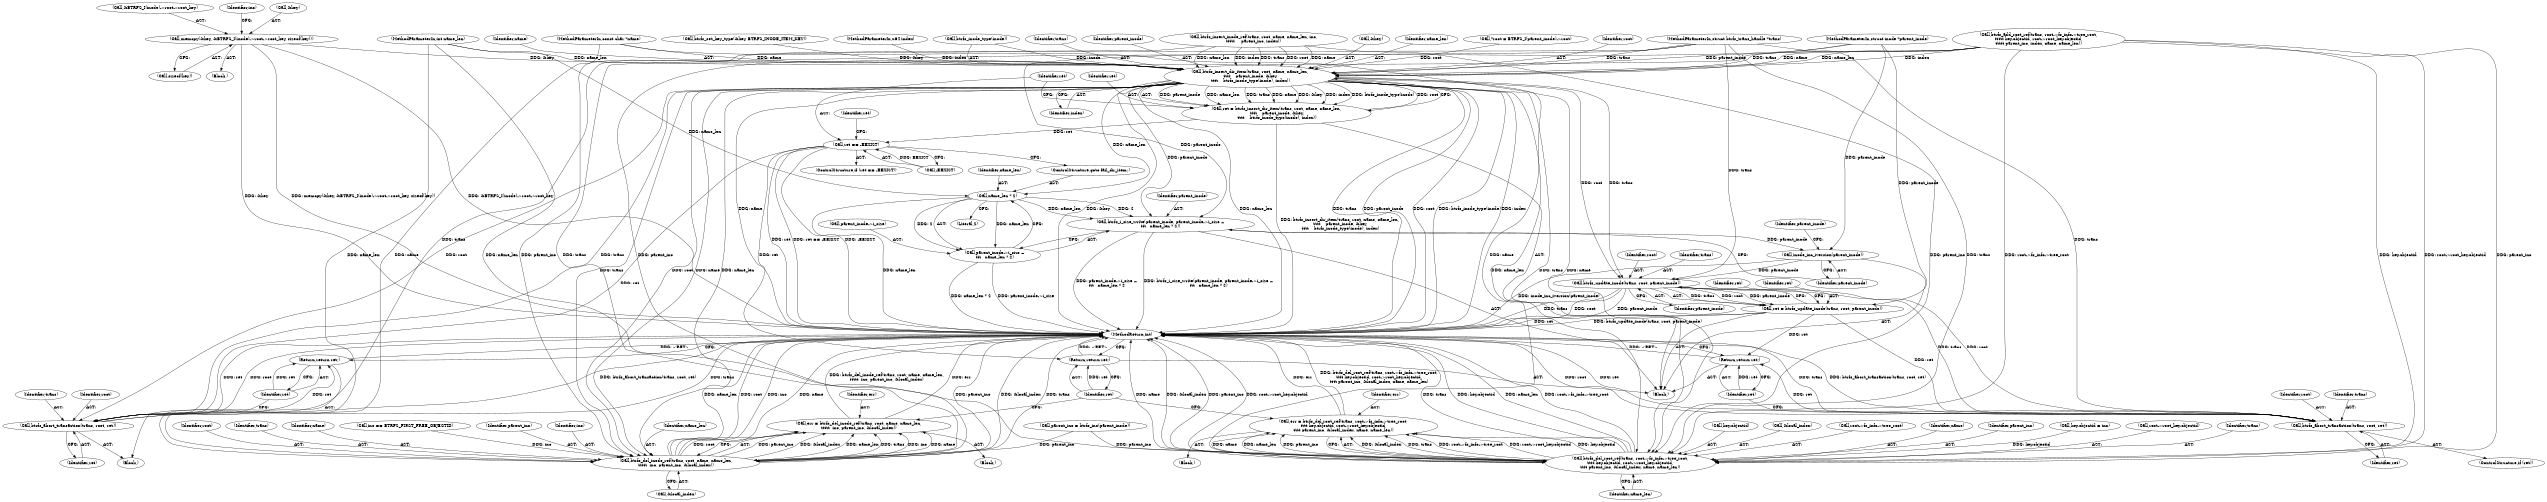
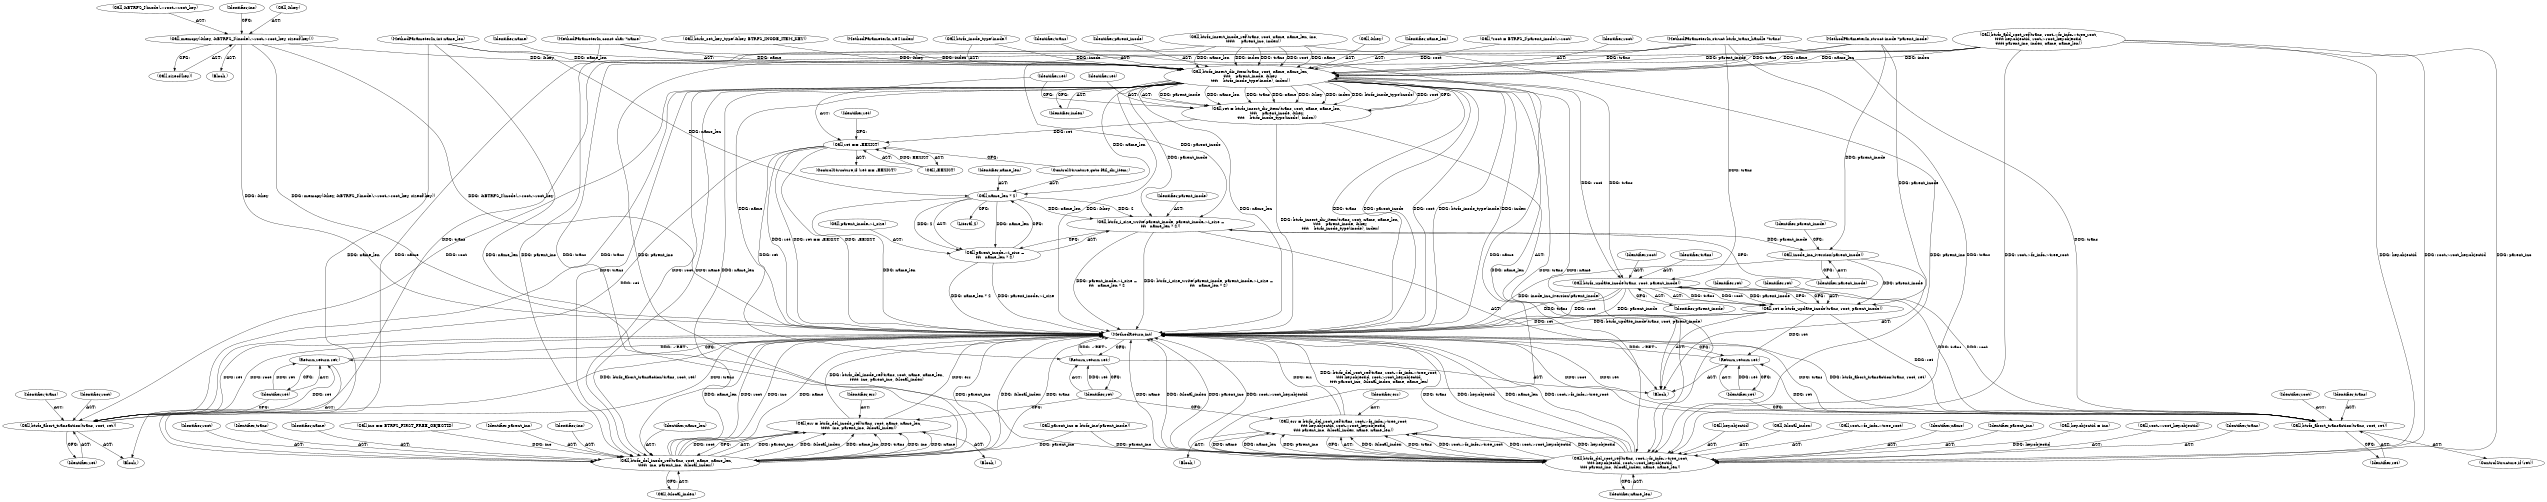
(976, 153) -> (971, 157)
(940, 158) -> (940, 158)
(1741, 272) -> (1881, 276)
